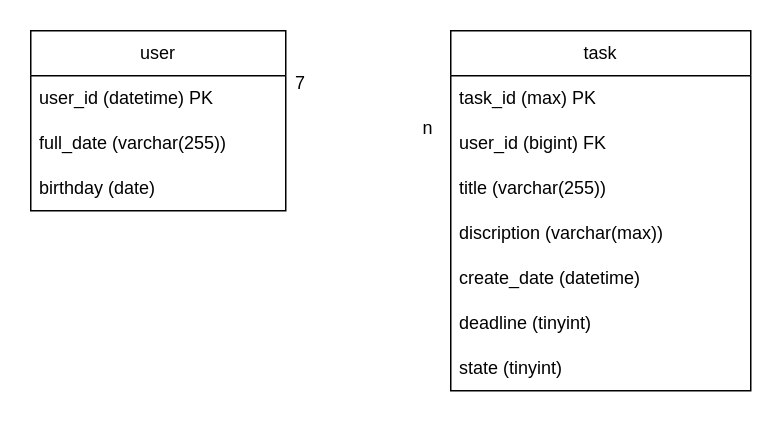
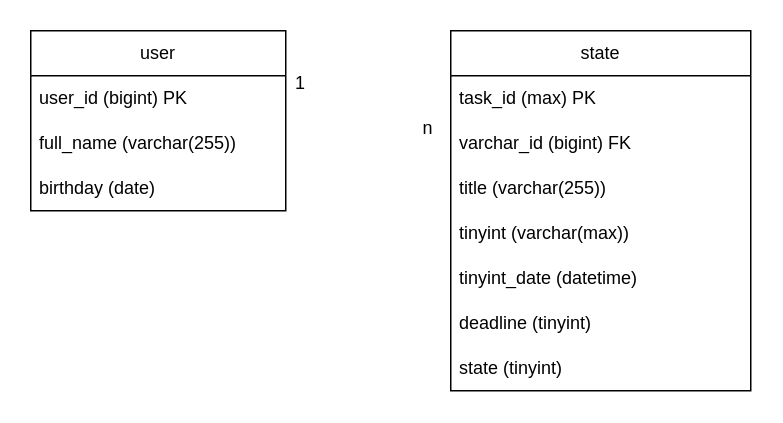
(601, 53) -> (601, 53)
(301, 83) -> (301, 83)
(136, 98) -> (124, 98)
(154, 143) -> (154, 143)
(544, 143) -> (559, 143)
(581, 233) -> (564, 233)
(568, 278) -> (569, 278)
